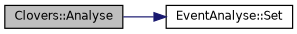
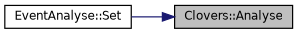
(138, 17) -> (147, 17)
